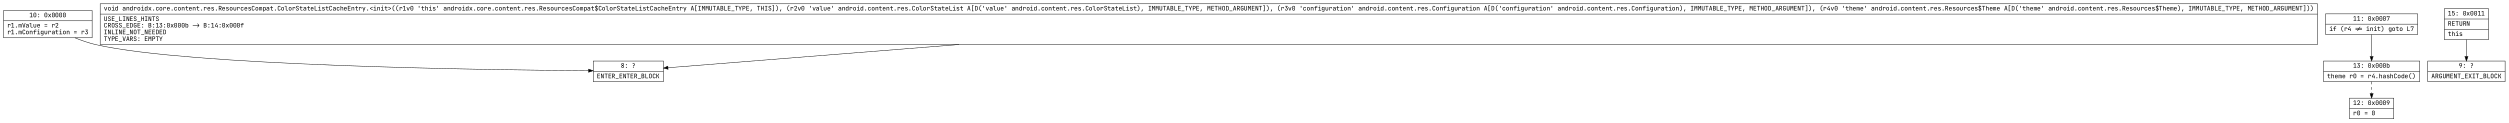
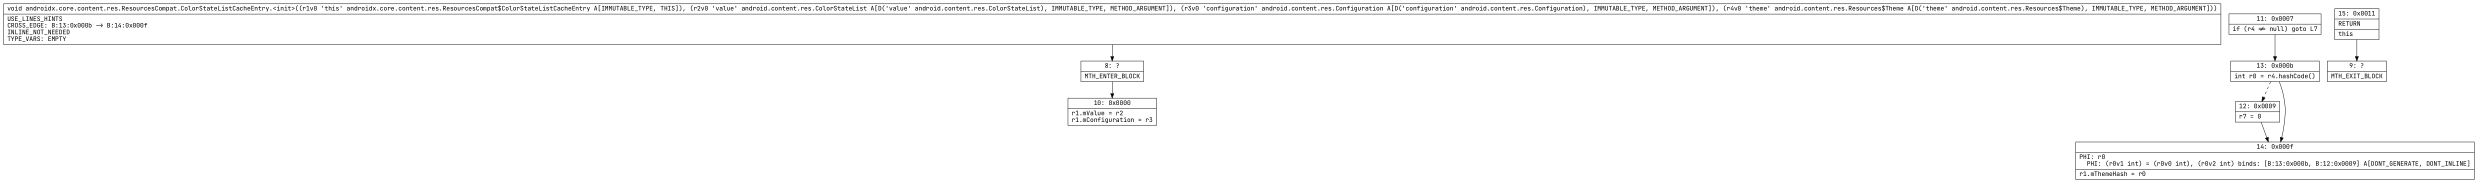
(2372, 29) -> (2275, 29)
(331, 65) -> (1112, 88)
(628, 76) -> (1112, 76)
(2372, 76) -> (2275, 76)
(2466, 76) -> (2357, 76)
(2364, 113) -> (2250, 117)
none -> (2275, 161)
